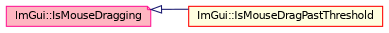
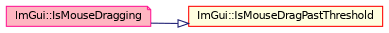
(175, 9) -> (164, 23)
